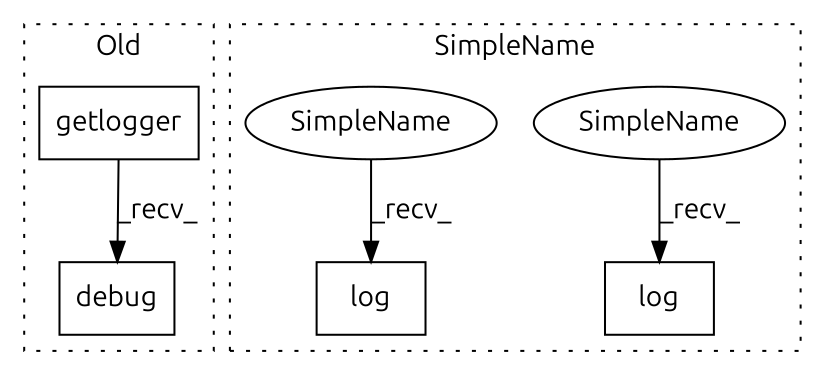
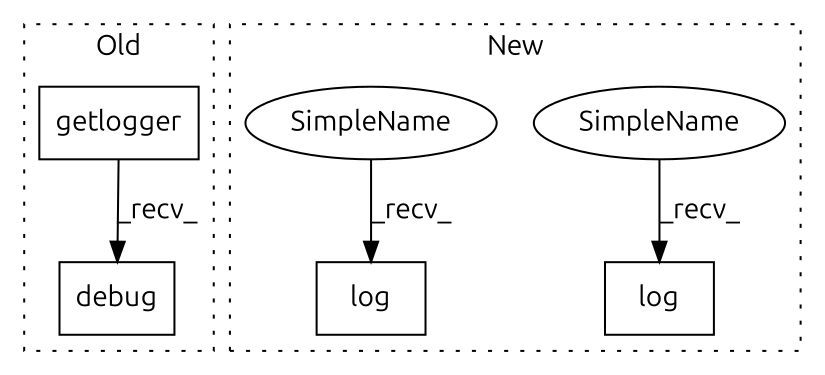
(515, 47) -> (515, 47)
